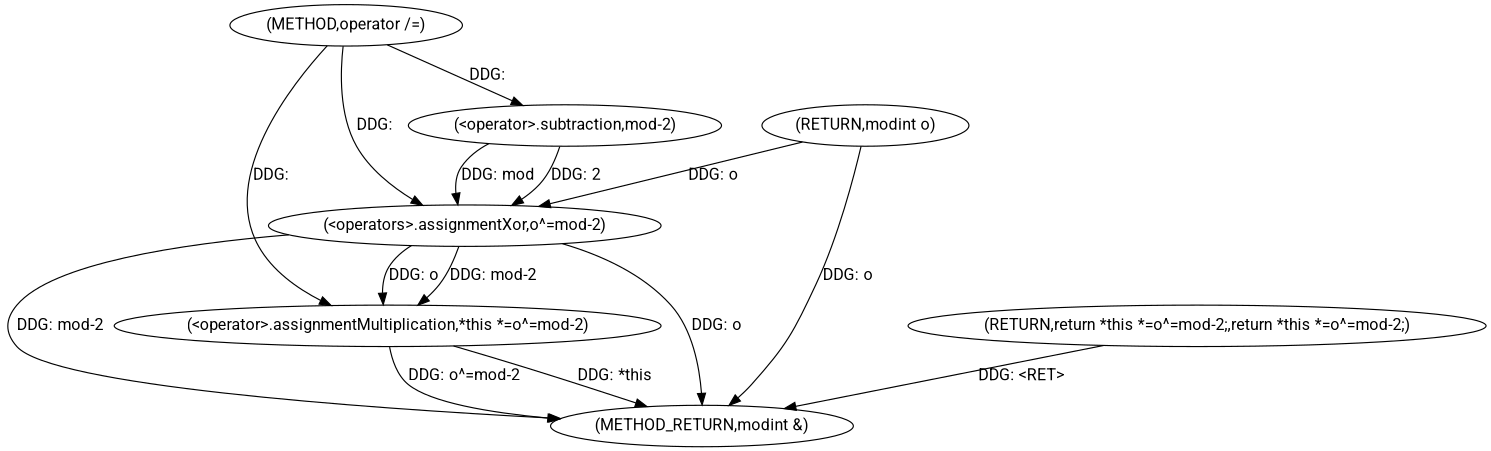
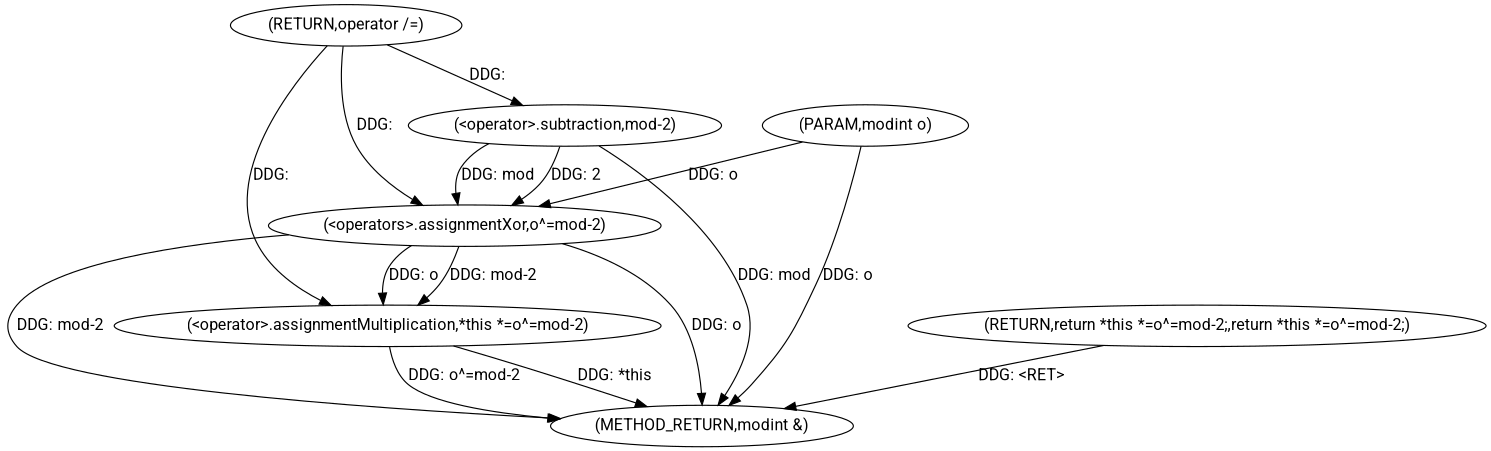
(346, 25) -> (346, 25)
(865, 126) -> (865, 126)
none -> (717, 250)
